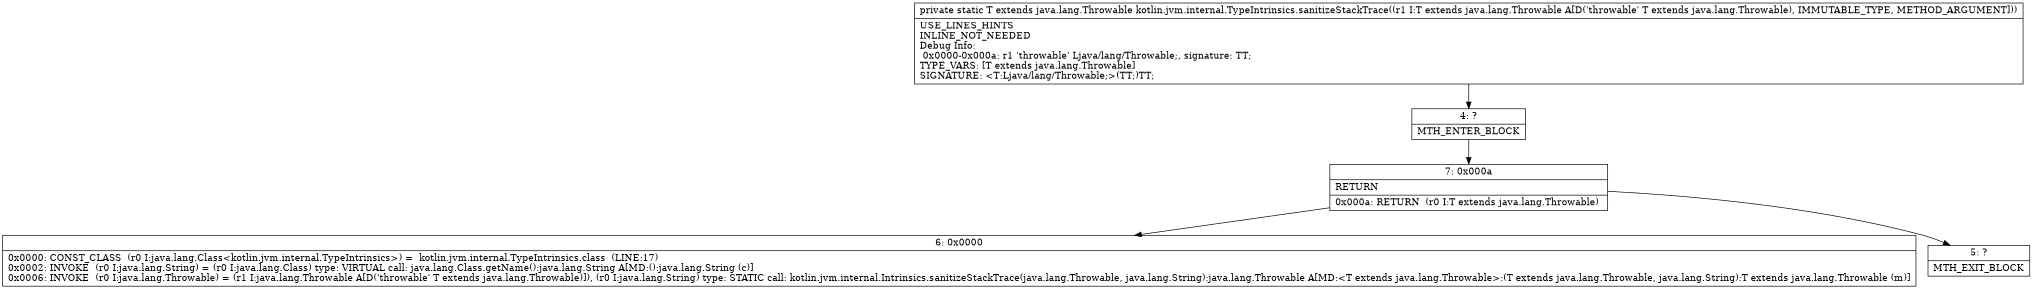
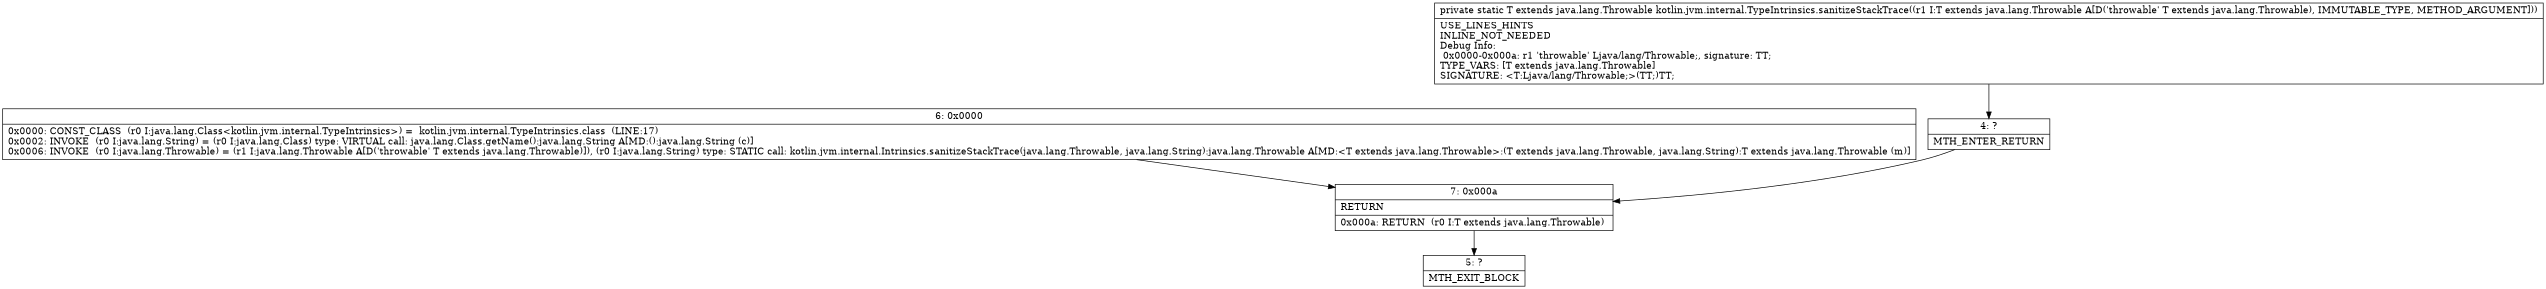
(1469, 132) -> (1989, 142)
(1236, 221) -> (1233, 173)
